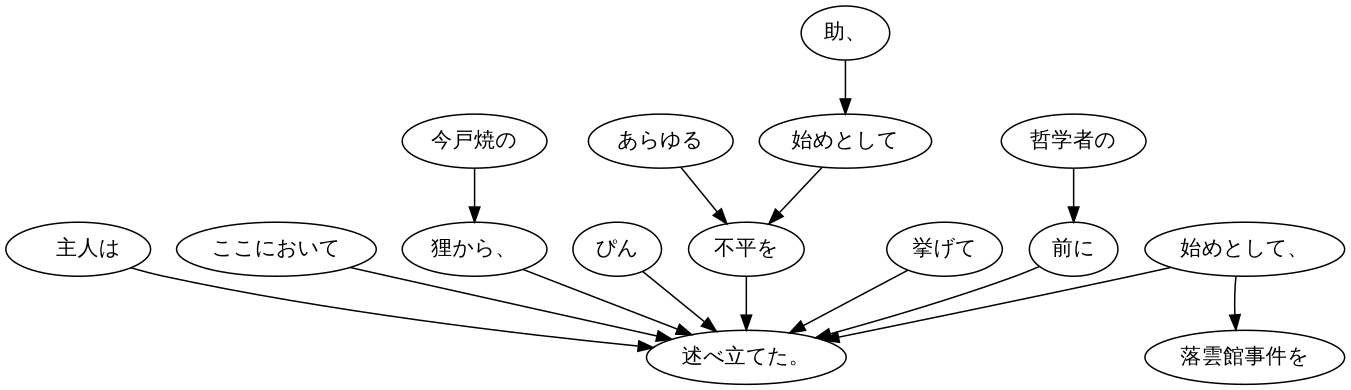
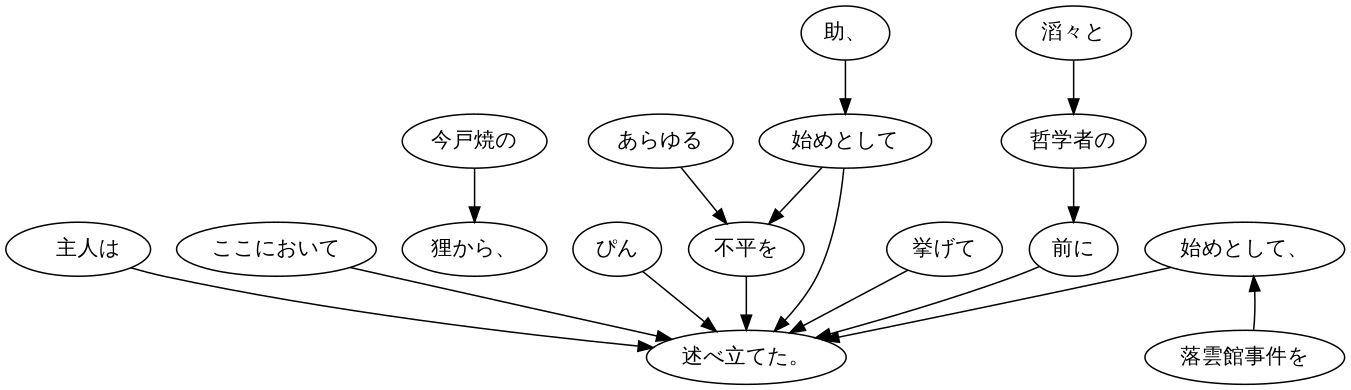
none -> (1074, 33)
(1235, 295) -> (1255, 311)
(600, 299) -> (828, 250)
